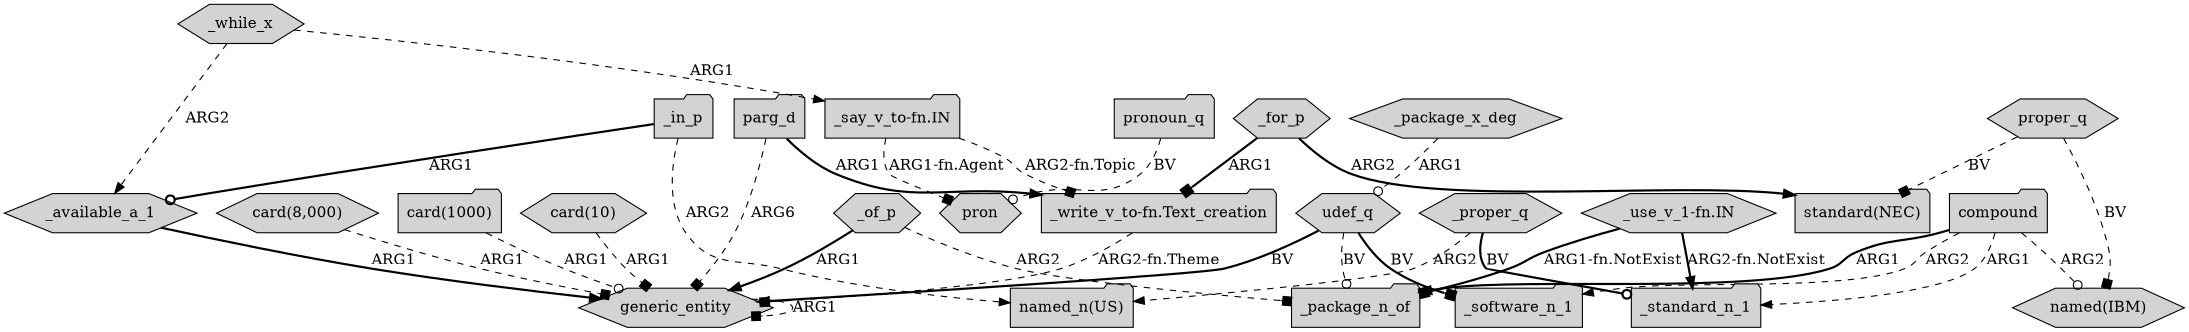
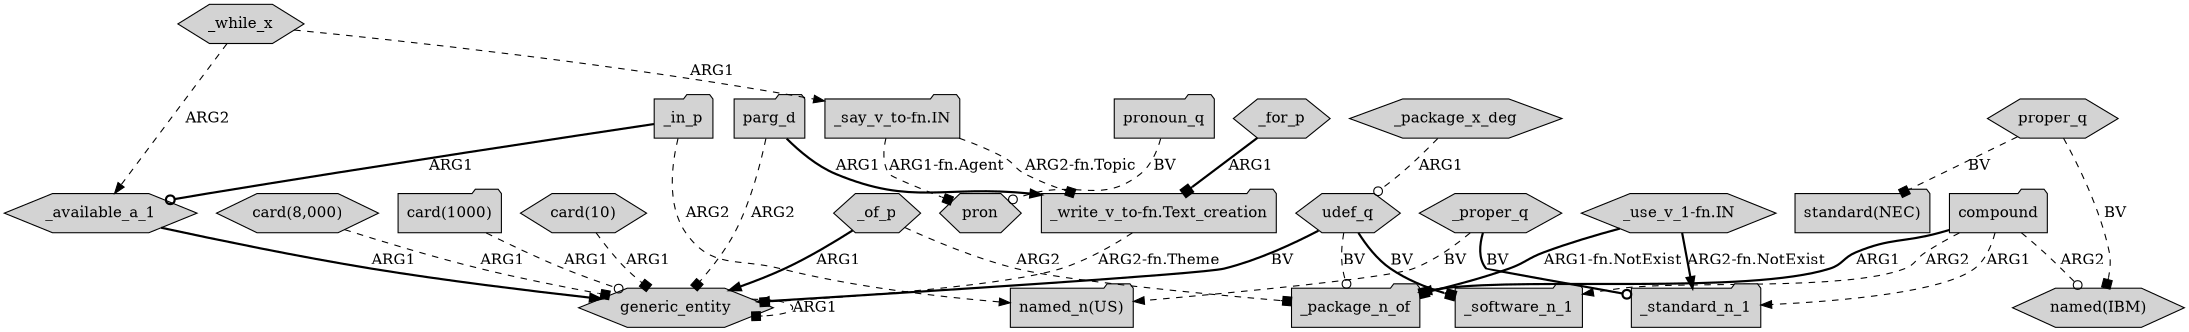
(1535, 191) -> none
(773, 213) -> (773, 213)
(1455, 260) -> (1455, 260)
